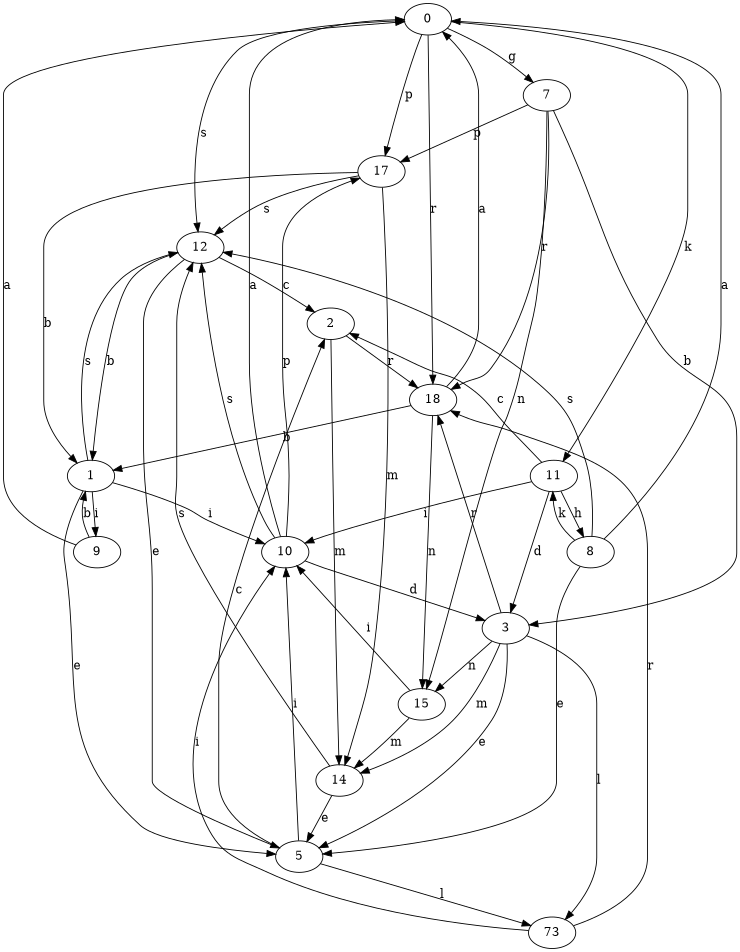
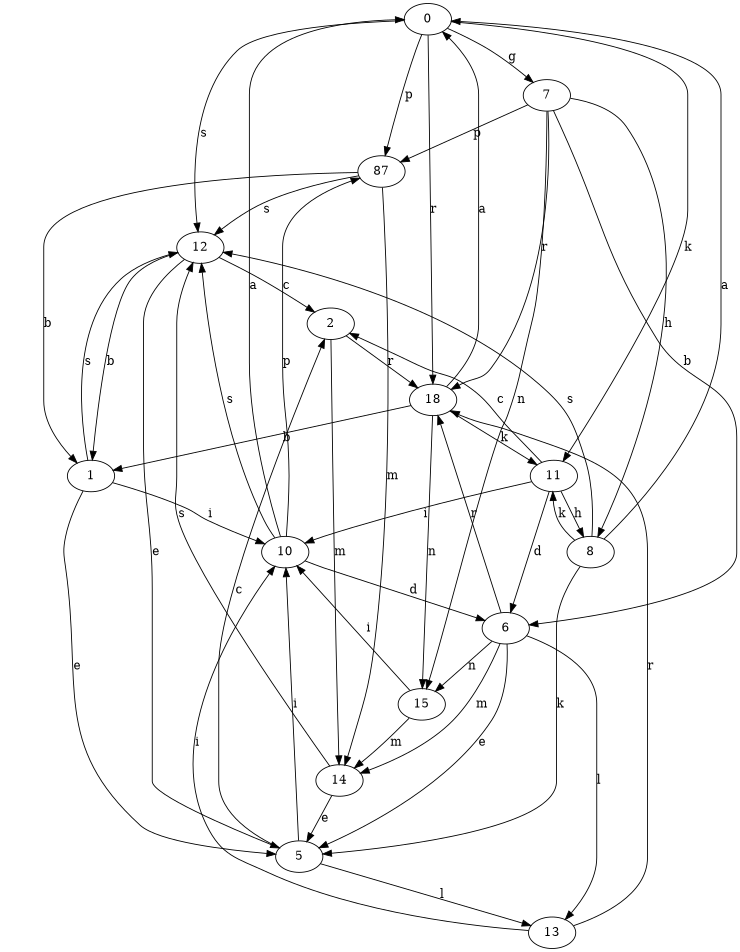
(382, 172) -> (382, 172)
none -> (665, 297)
none -> (490, 436)
(97, 552) -> none
(506, 628) -> (506, 628)
(560, 704) -> (560, 704)
(552, 933) -> (552, 933)
